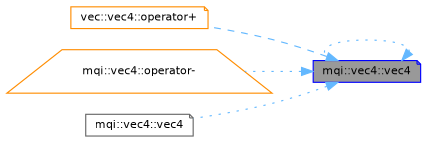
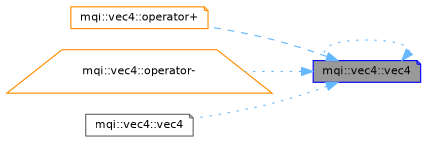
(139, 18) -> (139, 18)
